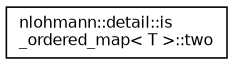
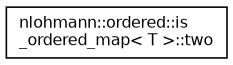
(117, 33) -> (117, 33)
